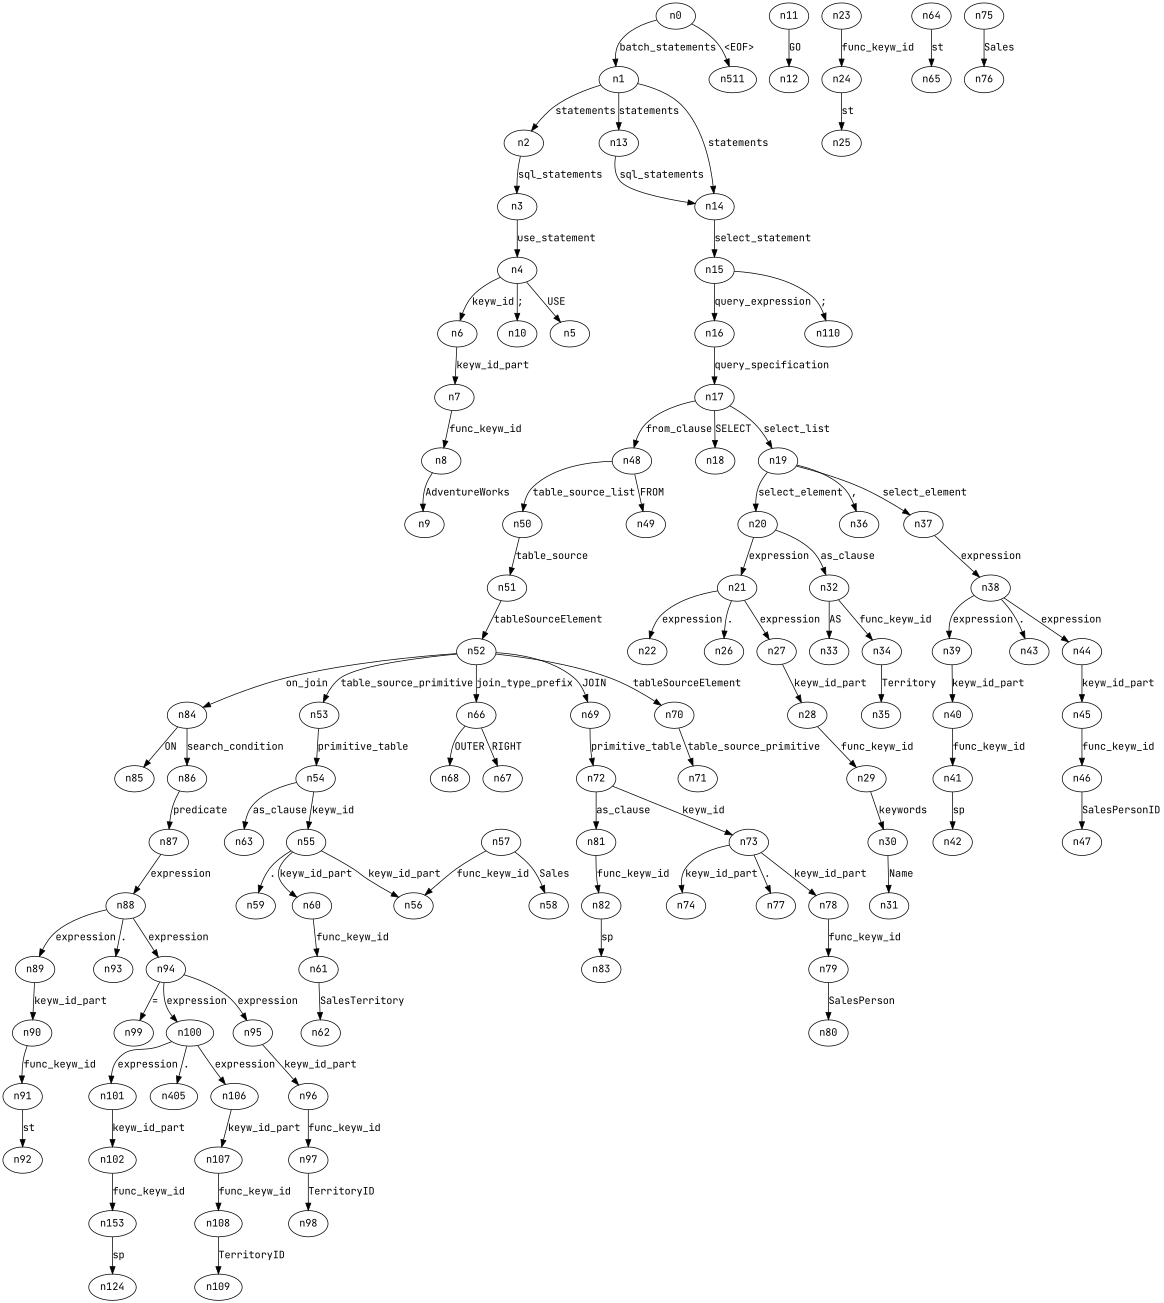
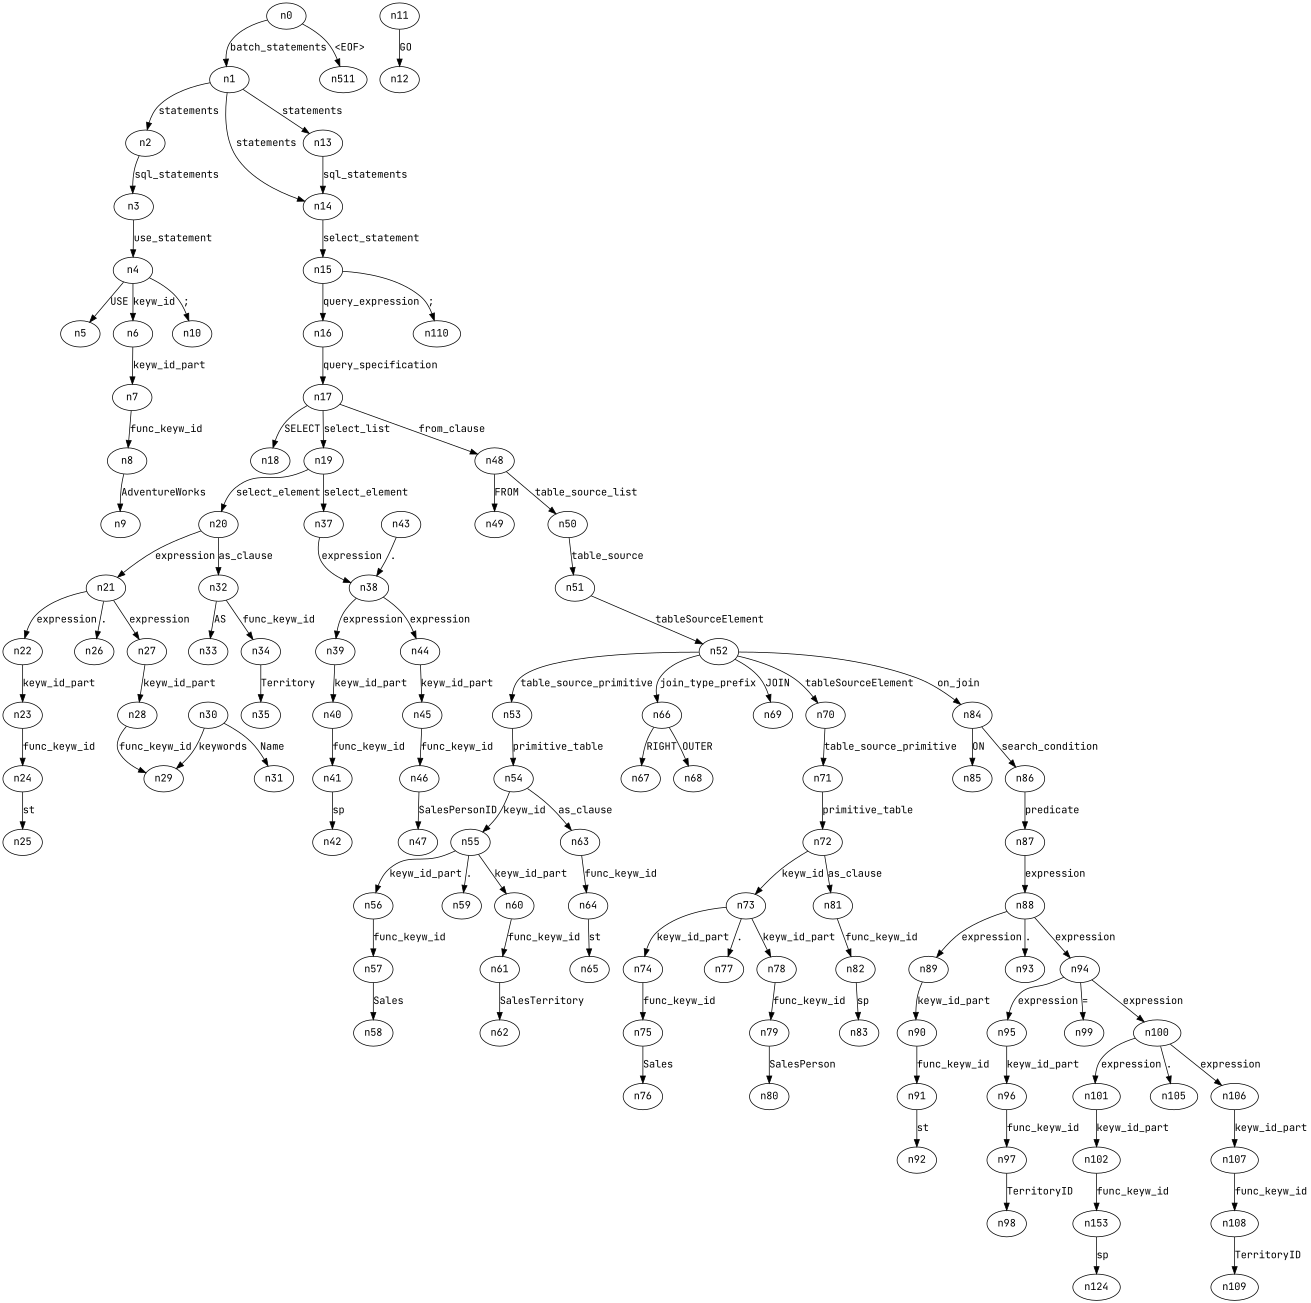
(859, 525) -> none
(1013, 615) -> (389, 554)
none -> (23, 680)
(590, 743) -> (823, 807)
(876, 807) -> (195, 747)
(457, 868) -> (373, 934)
none -> (584, 870)
none -> (643, 998)
(174, 1097) -> (1174, 1097)
